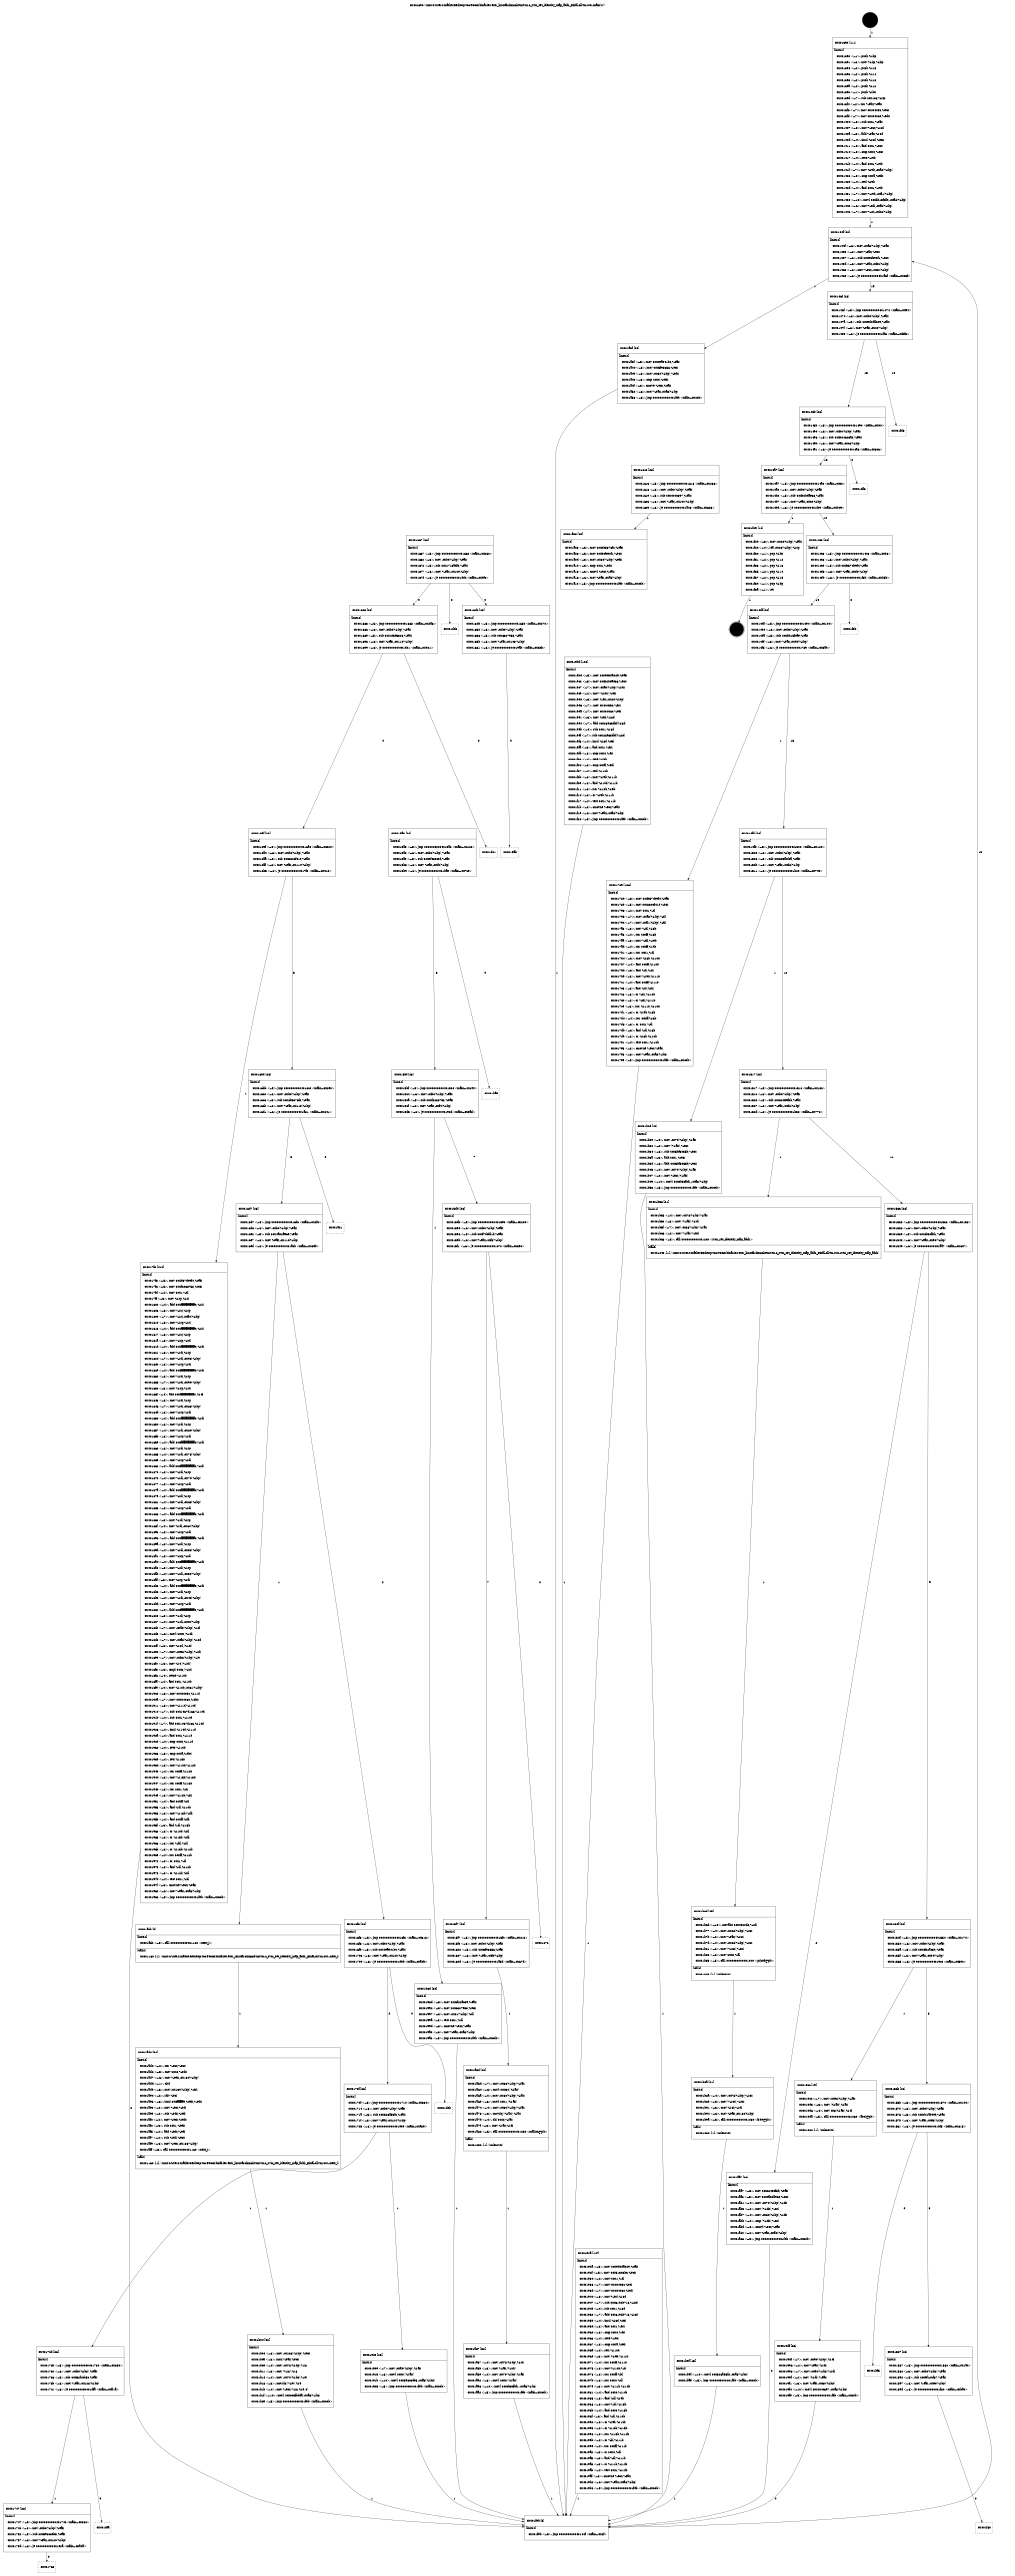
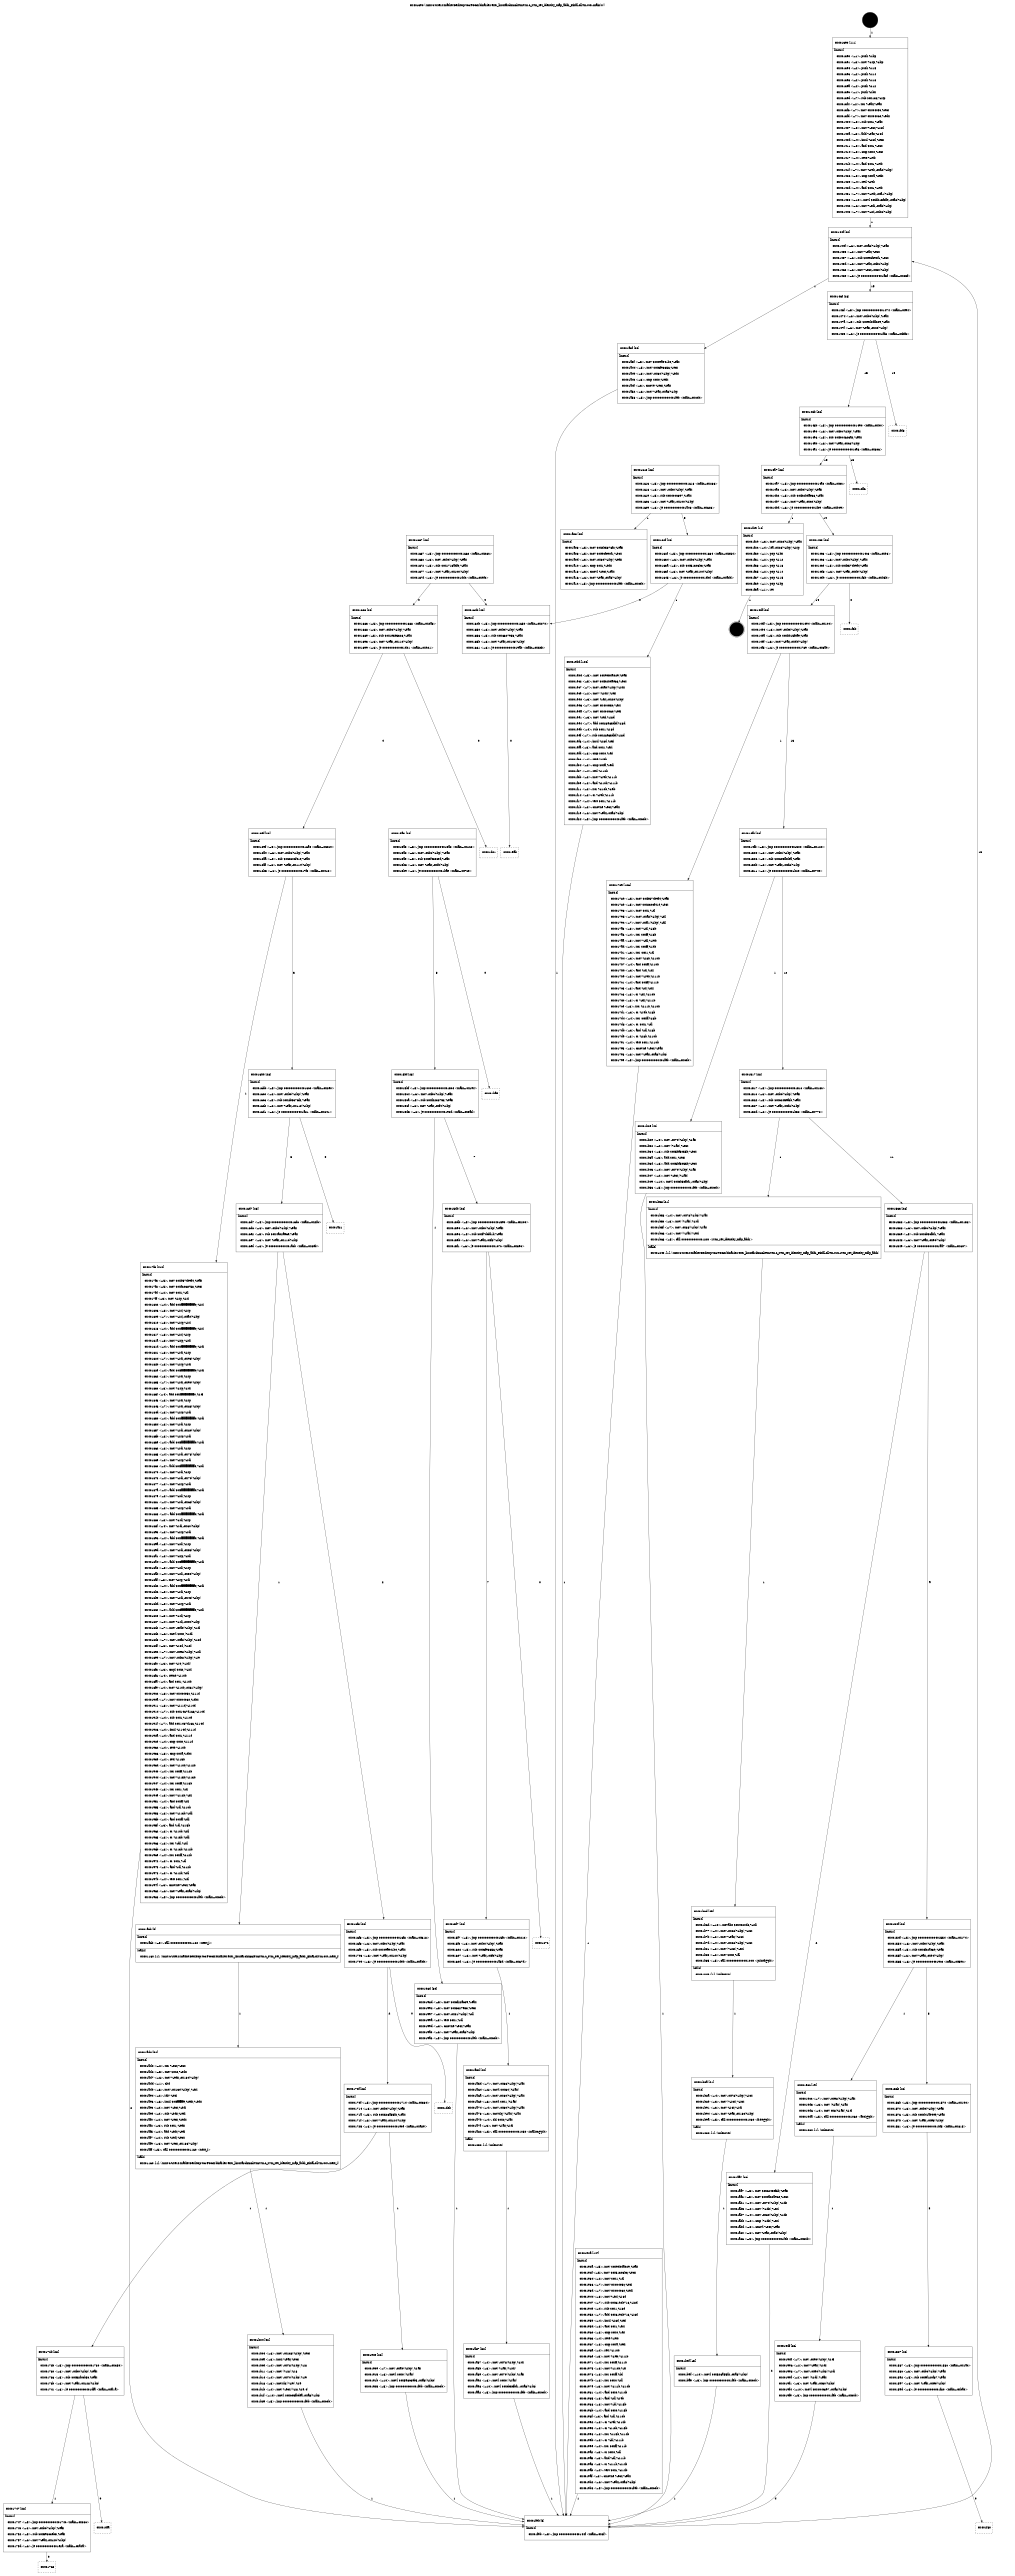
(852, 460) -> (852, 460)
none -> (694, 559)
(450, 630) -> none
(873, 2371) -> none
